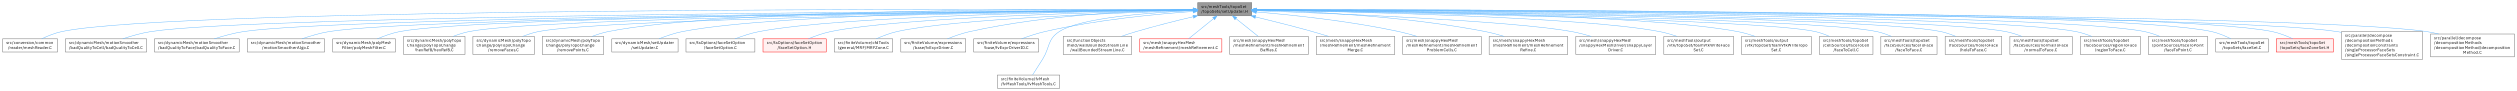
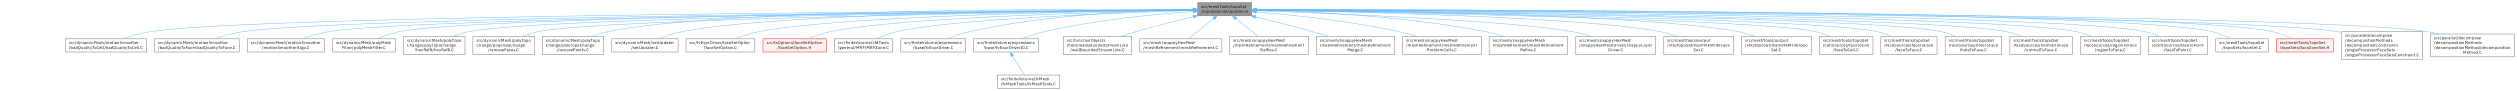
(1059, 32) -> (1019, 65)
(30, 45) -> none
(720, 45) -> (720, 45)
(1181, 45) -> (1181, 45)
